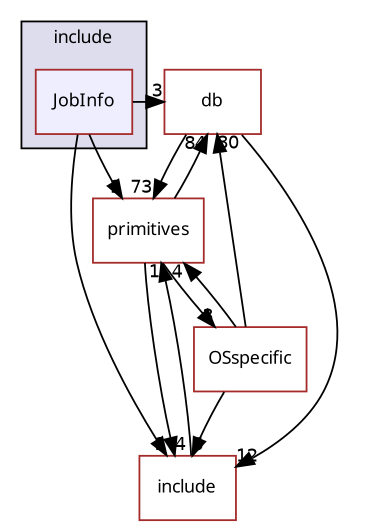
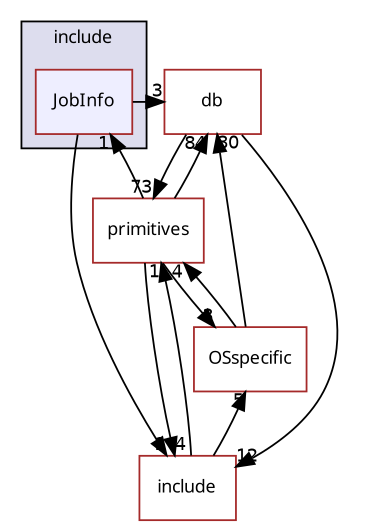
(101, 160) -> (132, 174)
(211, 415) -> (226, 433)
